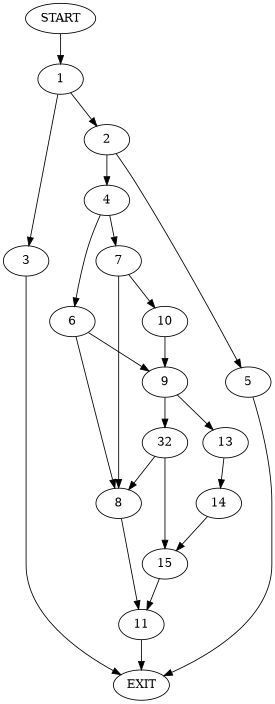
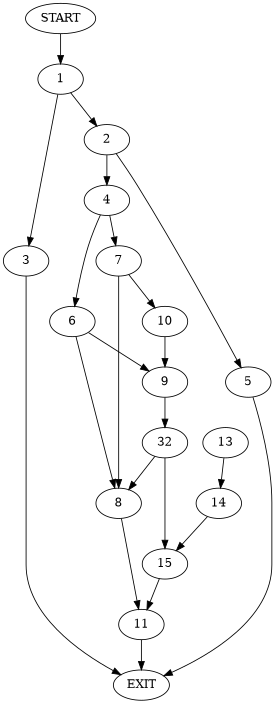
(192, 409) -> none
